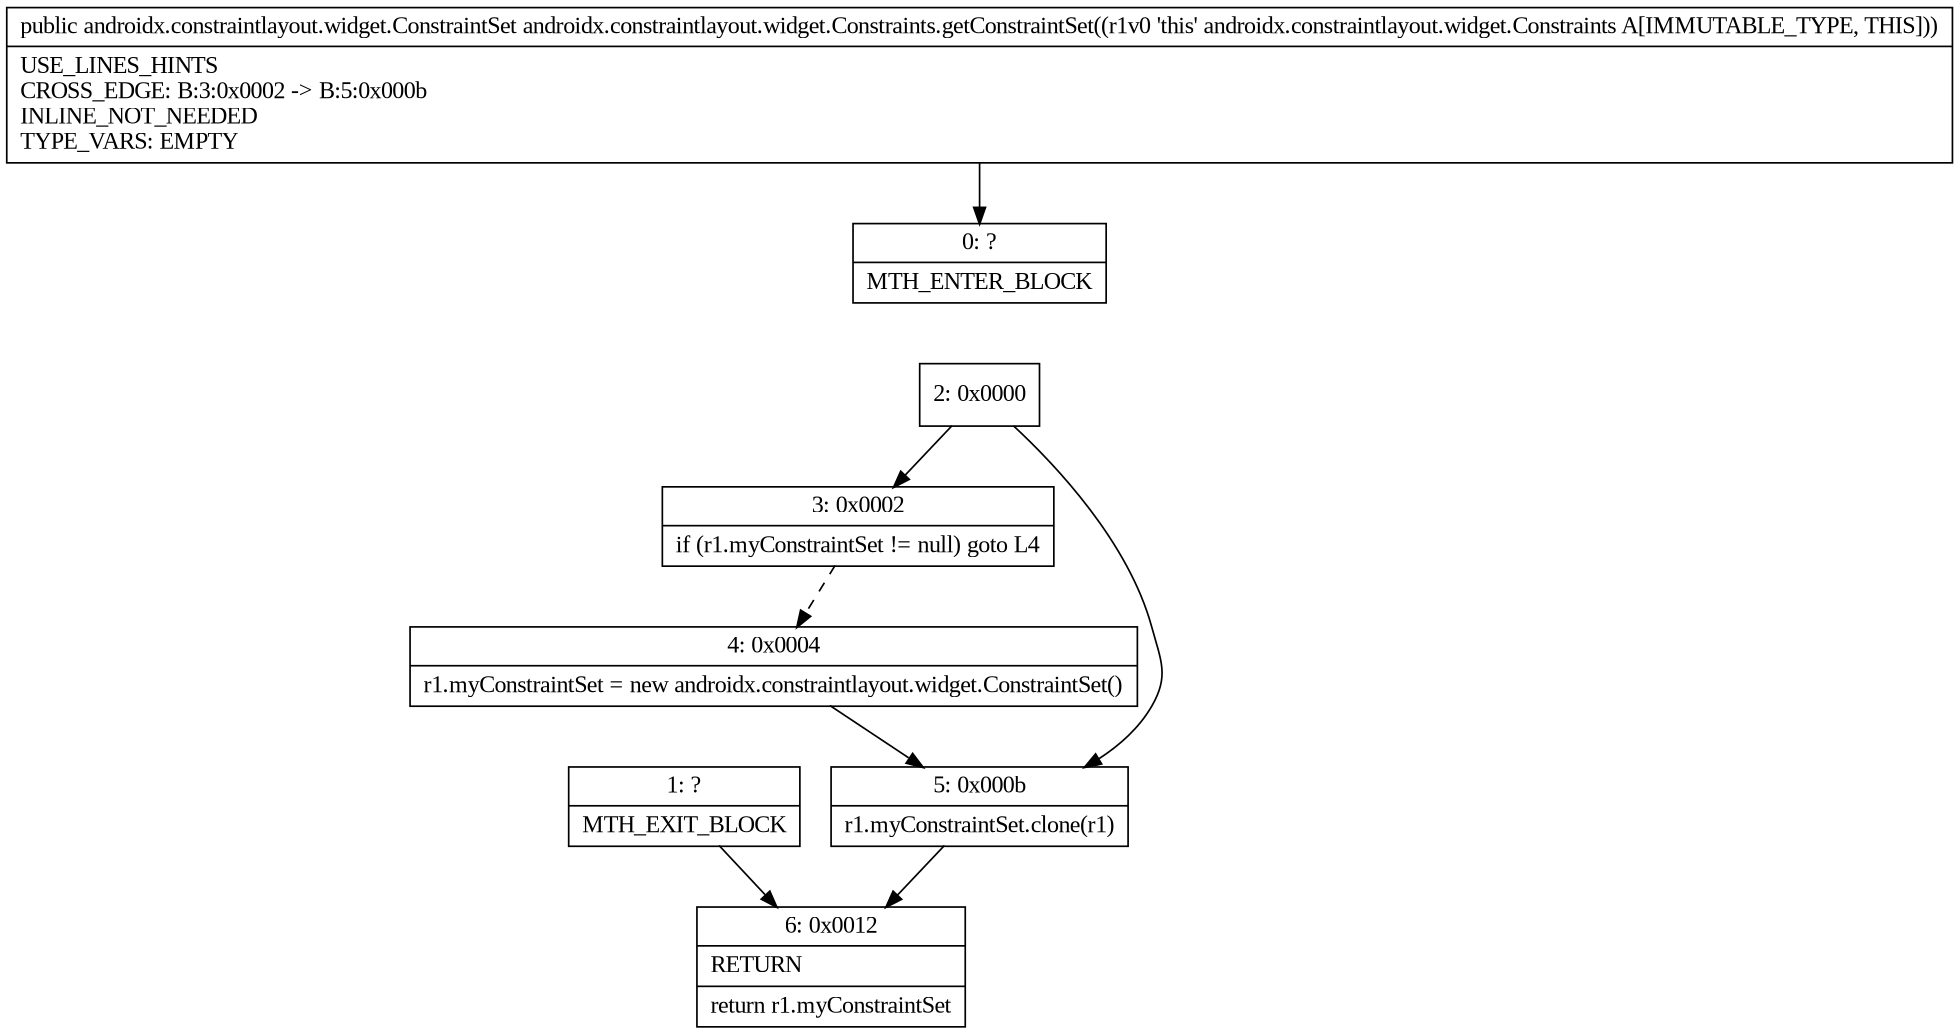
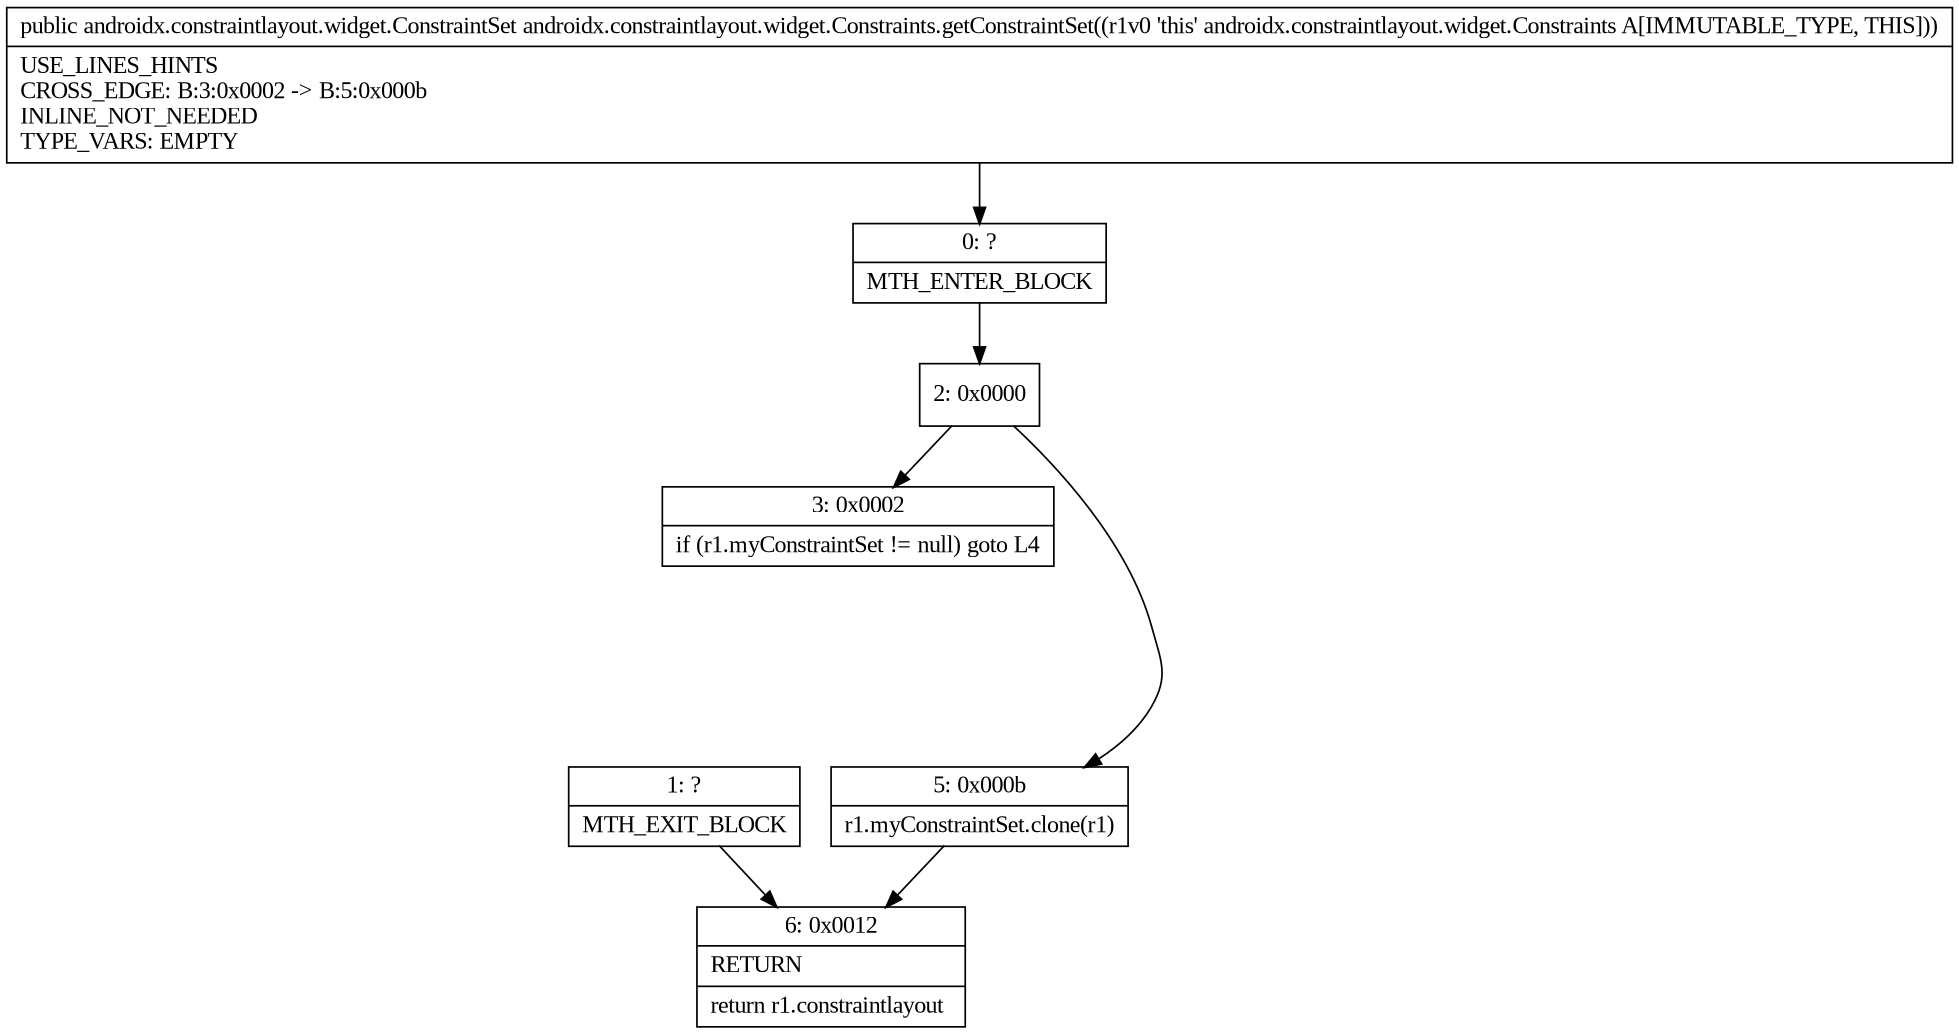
none -> (980, 325)
(774, 667) -> none
(831, 1006) -> (828, 1006)
